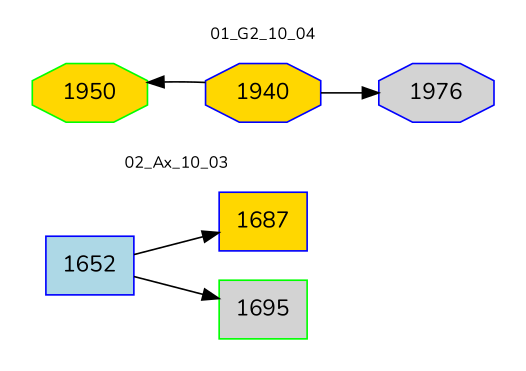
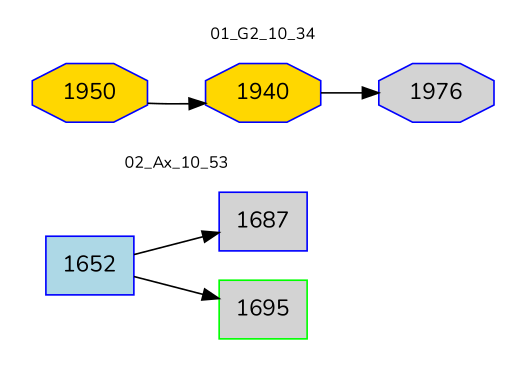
(263, 35) -> (263, 35)
(185, 82) -> (168, 104)
(90, 93) -> (90, 93)
(177, 164) -> (177, 164)
(263, 222) -> (263, 222)
